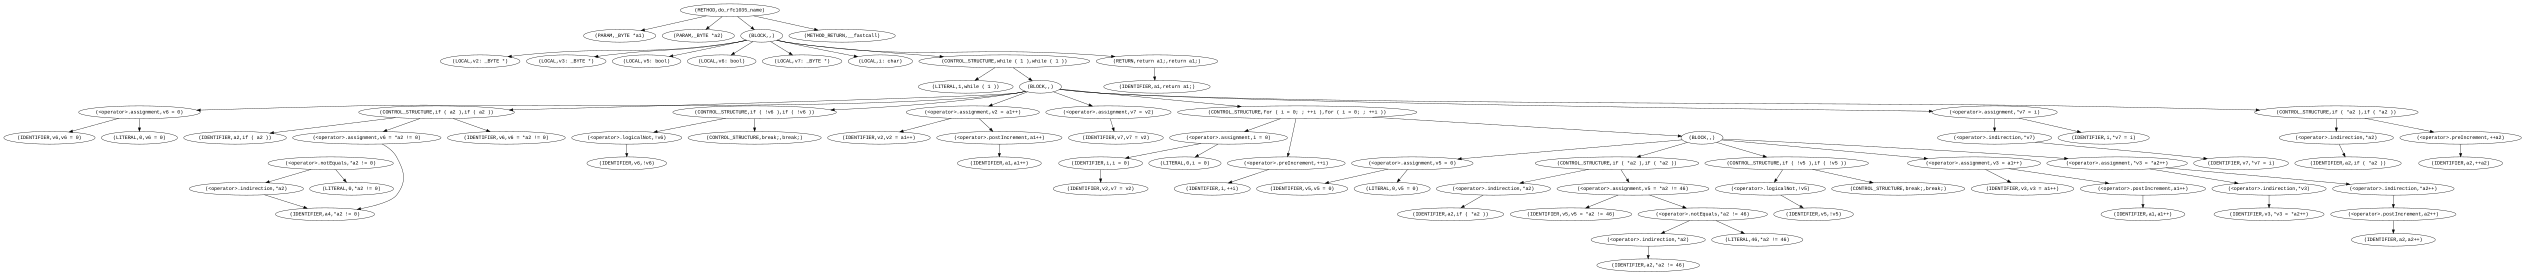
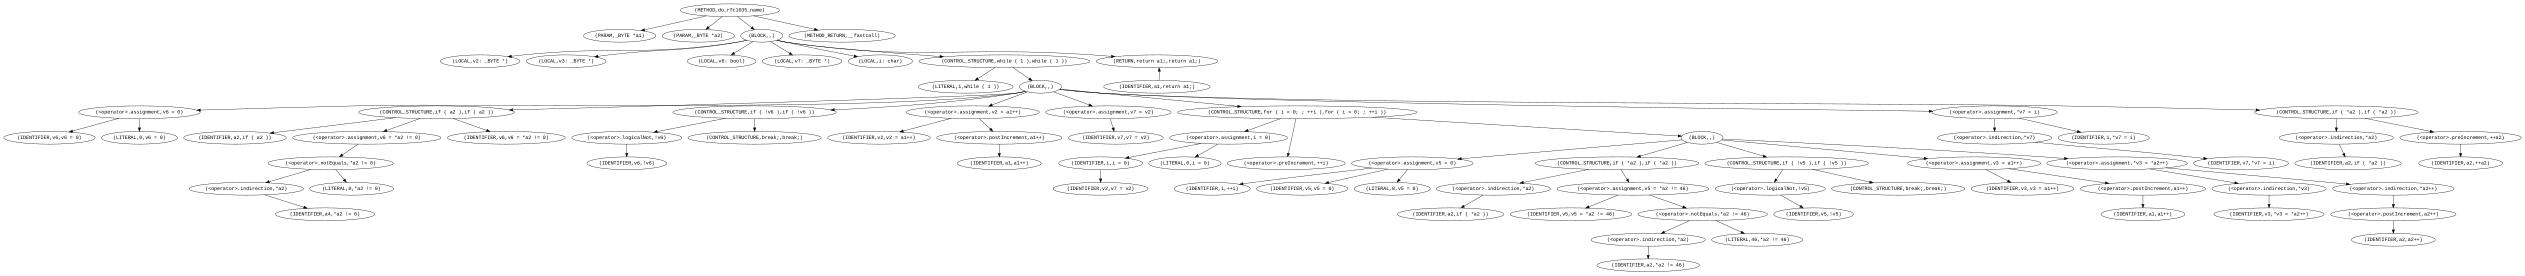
(647, 61) -> none
(1155, 72) -> (1159, 76)
(1250, 176) -> (1308, 176)
(402, 186) -> (350, 149)
